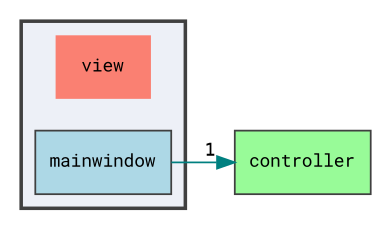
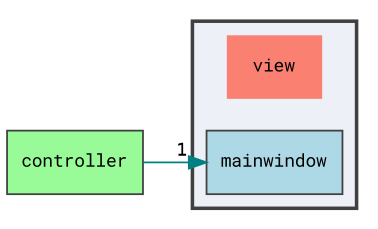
(196, 162) -> (166, 162)
